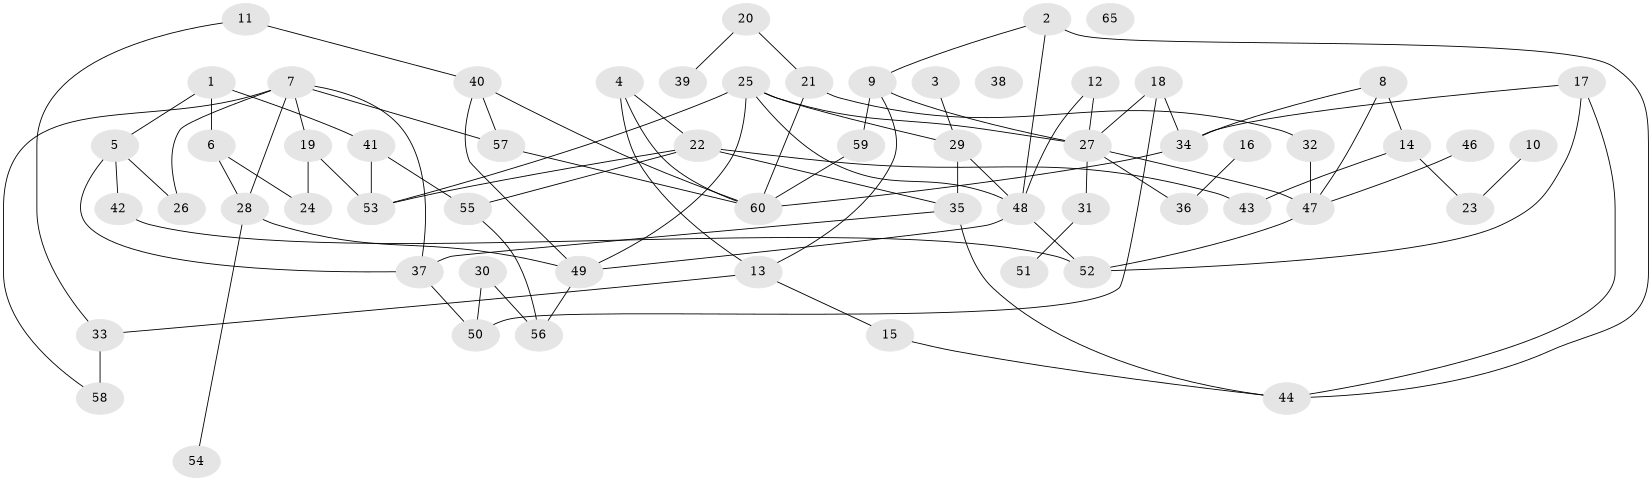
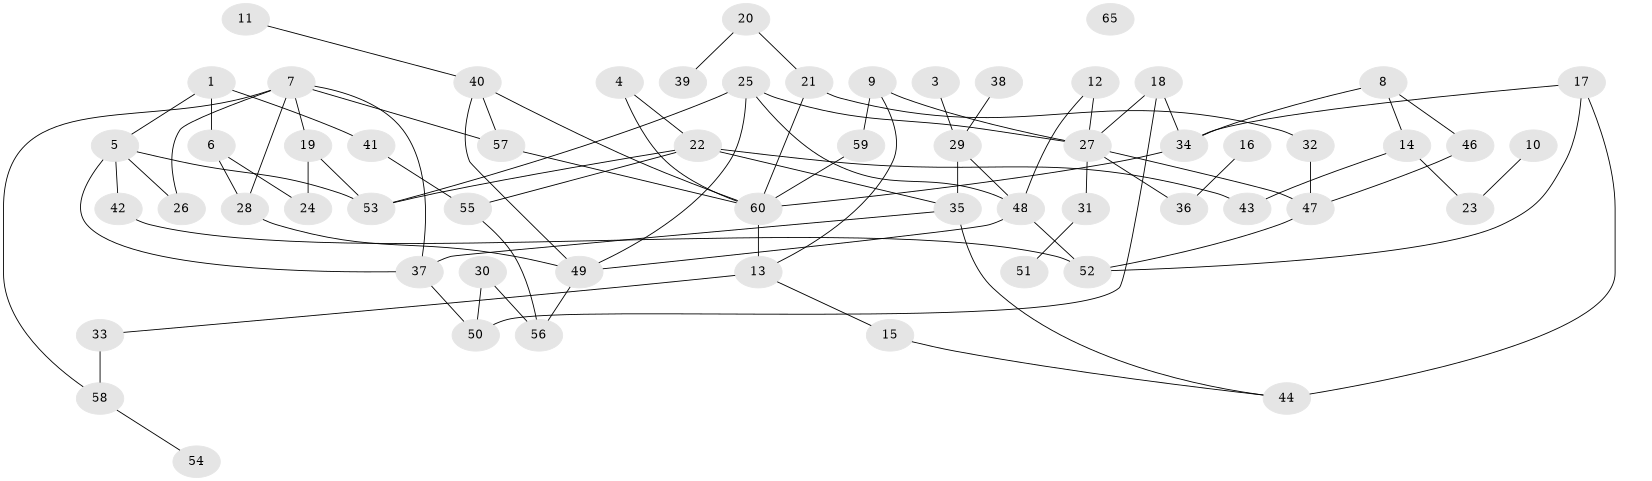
(1047, 19) -> none
(42, 120) -> none
(871, 124) -> (980, 112)
(1350, 147) -> (1427, 114)
(371, 177) -> (240, 172)
(661, 193) -> (758, 244)
(221, 335) -> (148, 430)
